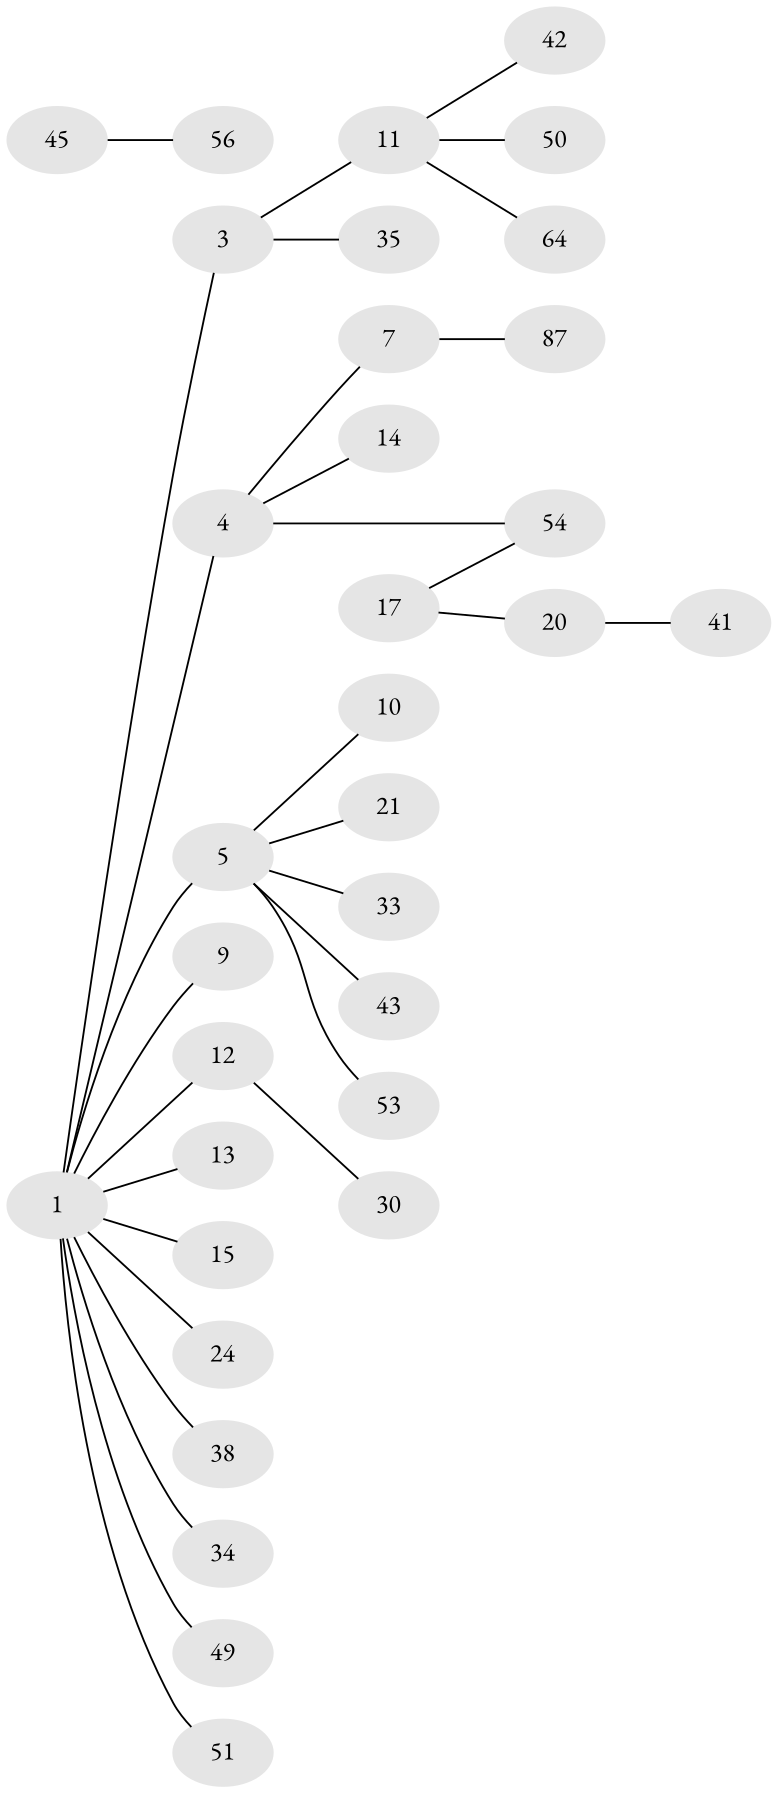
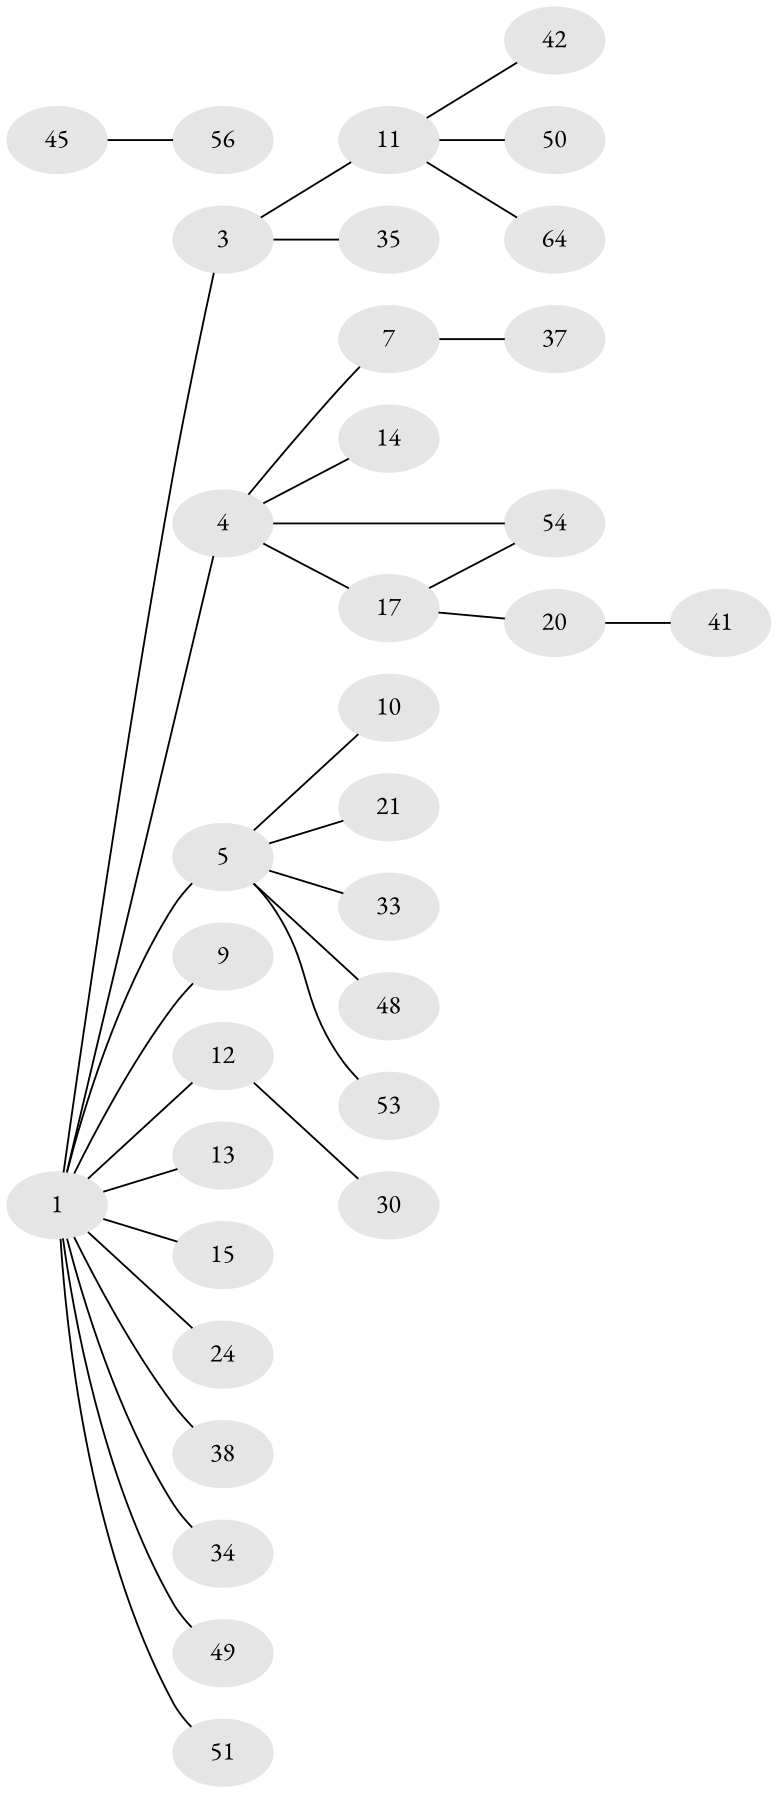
(555, 339) -> (555, 339)
none -> (306, 566)
(389, 1006) -> (389, 1006)
